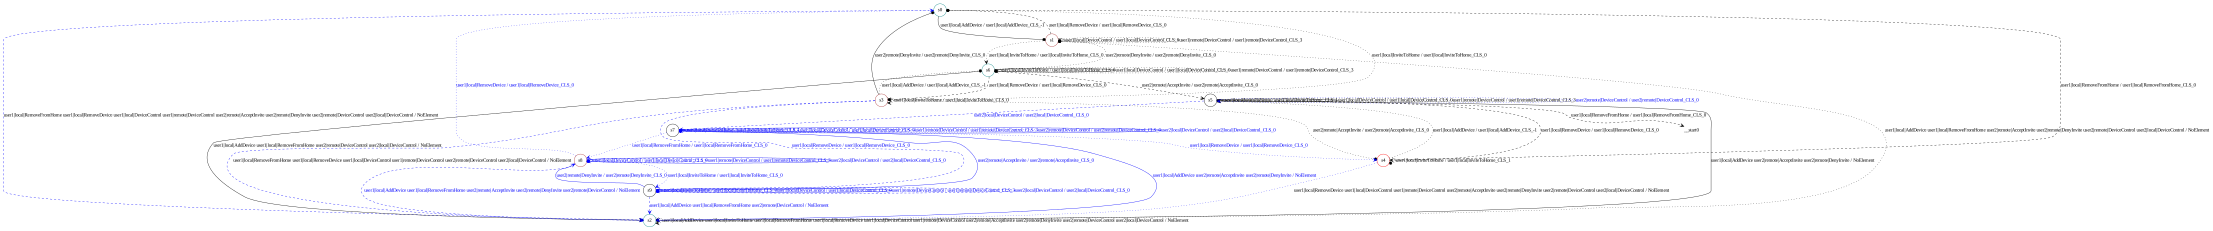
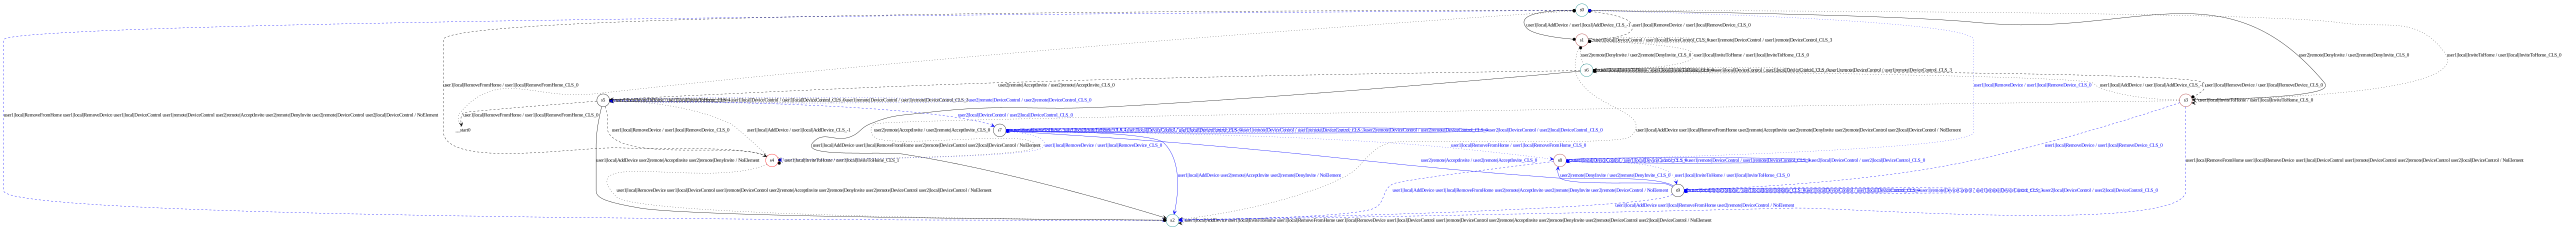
(583, 20) -> (1974, 98)
none -> (1005, 54)
(1021, 215) -> (761, 212)
